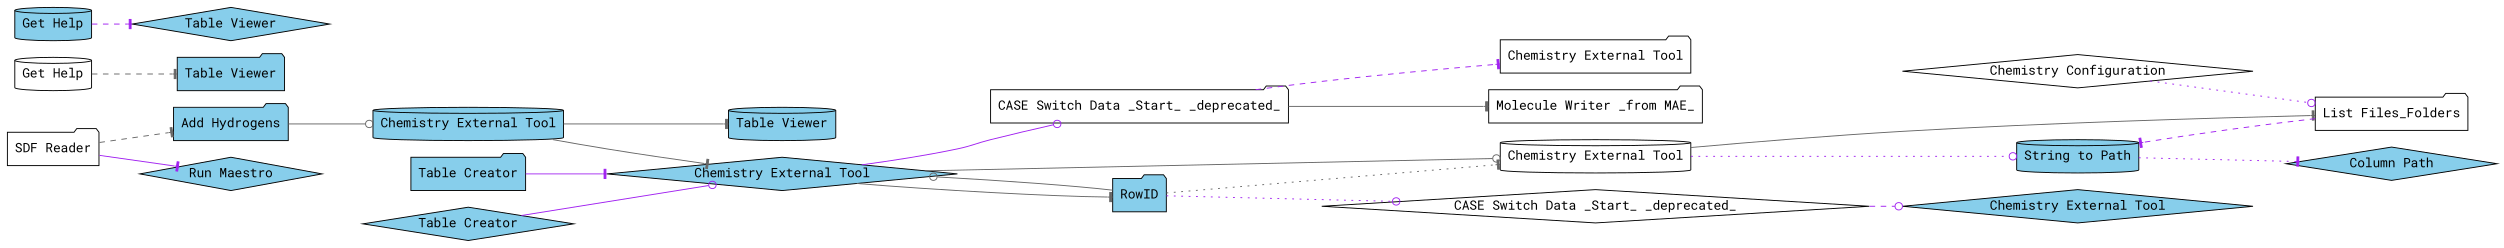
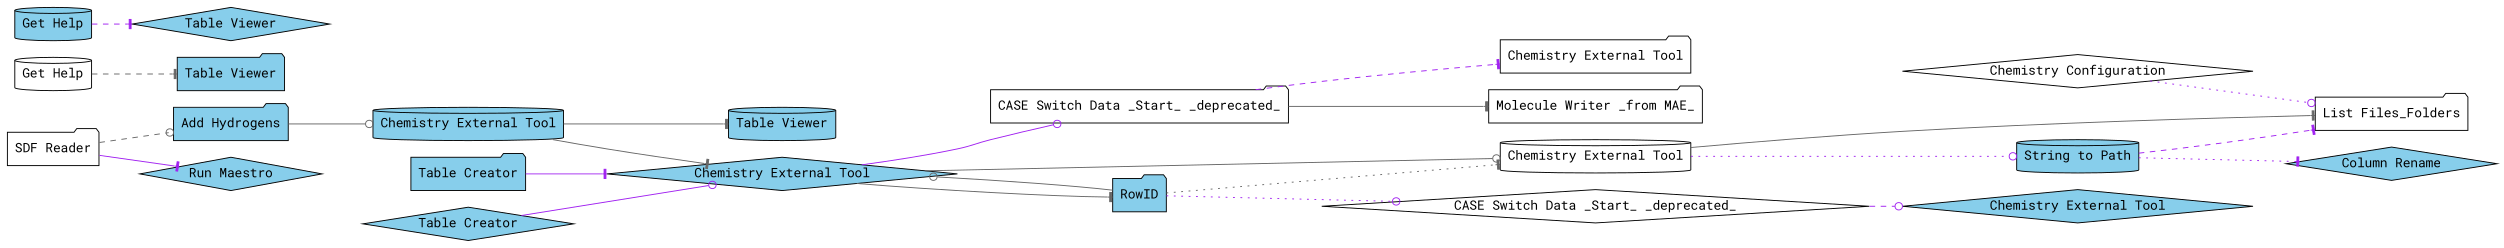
(2229, 130) -> (2225, 143)
(134, 138) -> (134, 138)
(2392, 164) -> (2392, 164)
